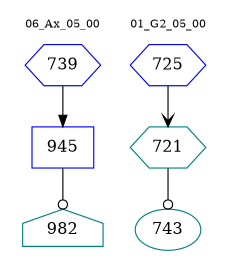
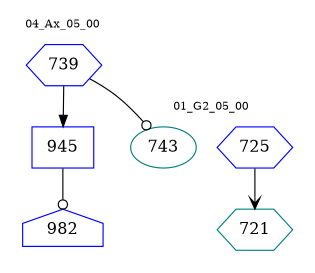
(63, 25) -> (63, 25)
(168, 184) -> (129, 107)
(63, 230) -> (63, 230)
